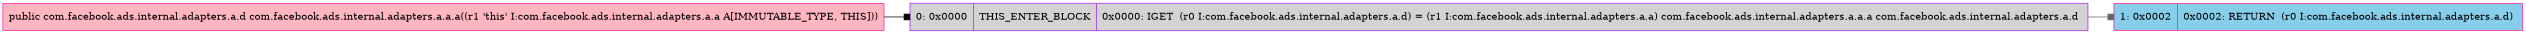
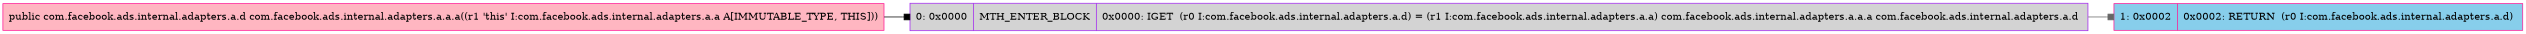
(1035, 17) -> (1035, 17)
